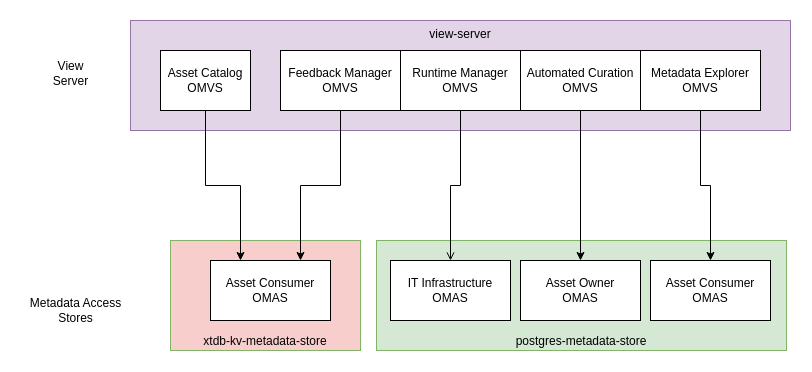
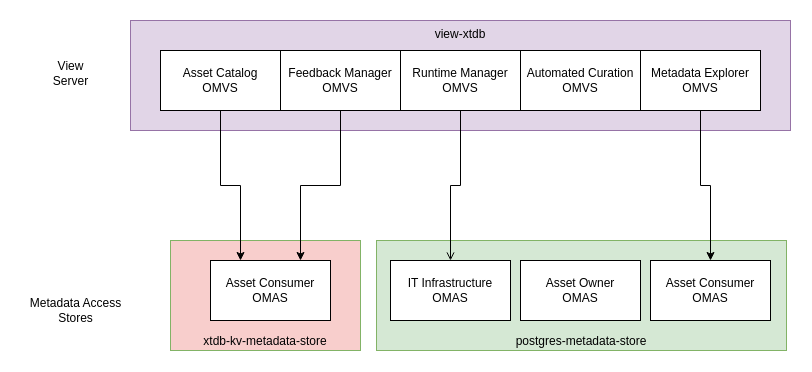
(461, 35) -> (461, 35)
(206, 81) -> (221, 81)
(581, 182) -> none
